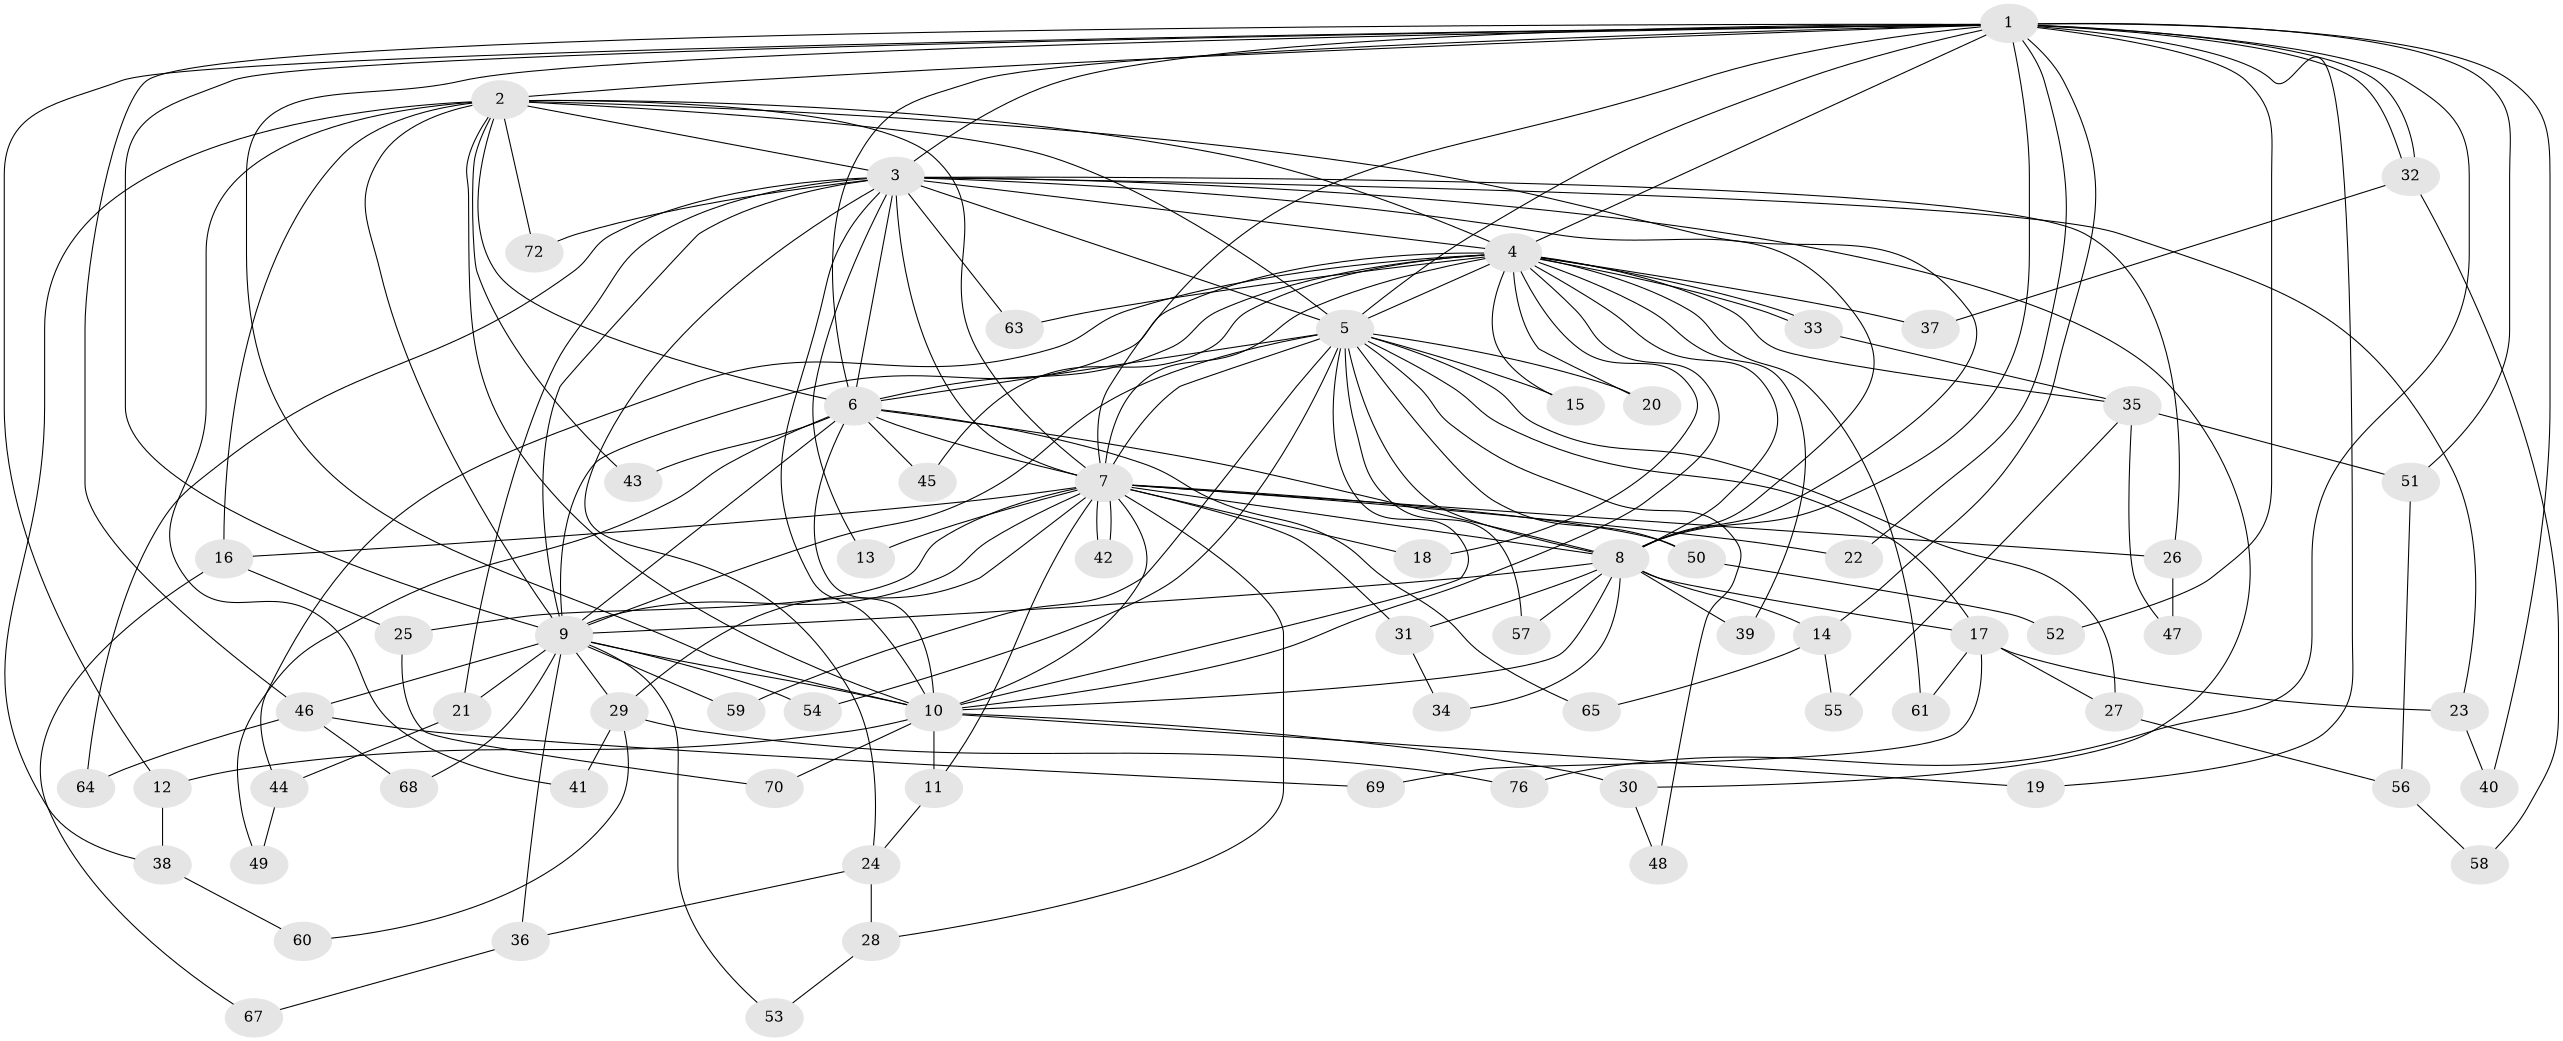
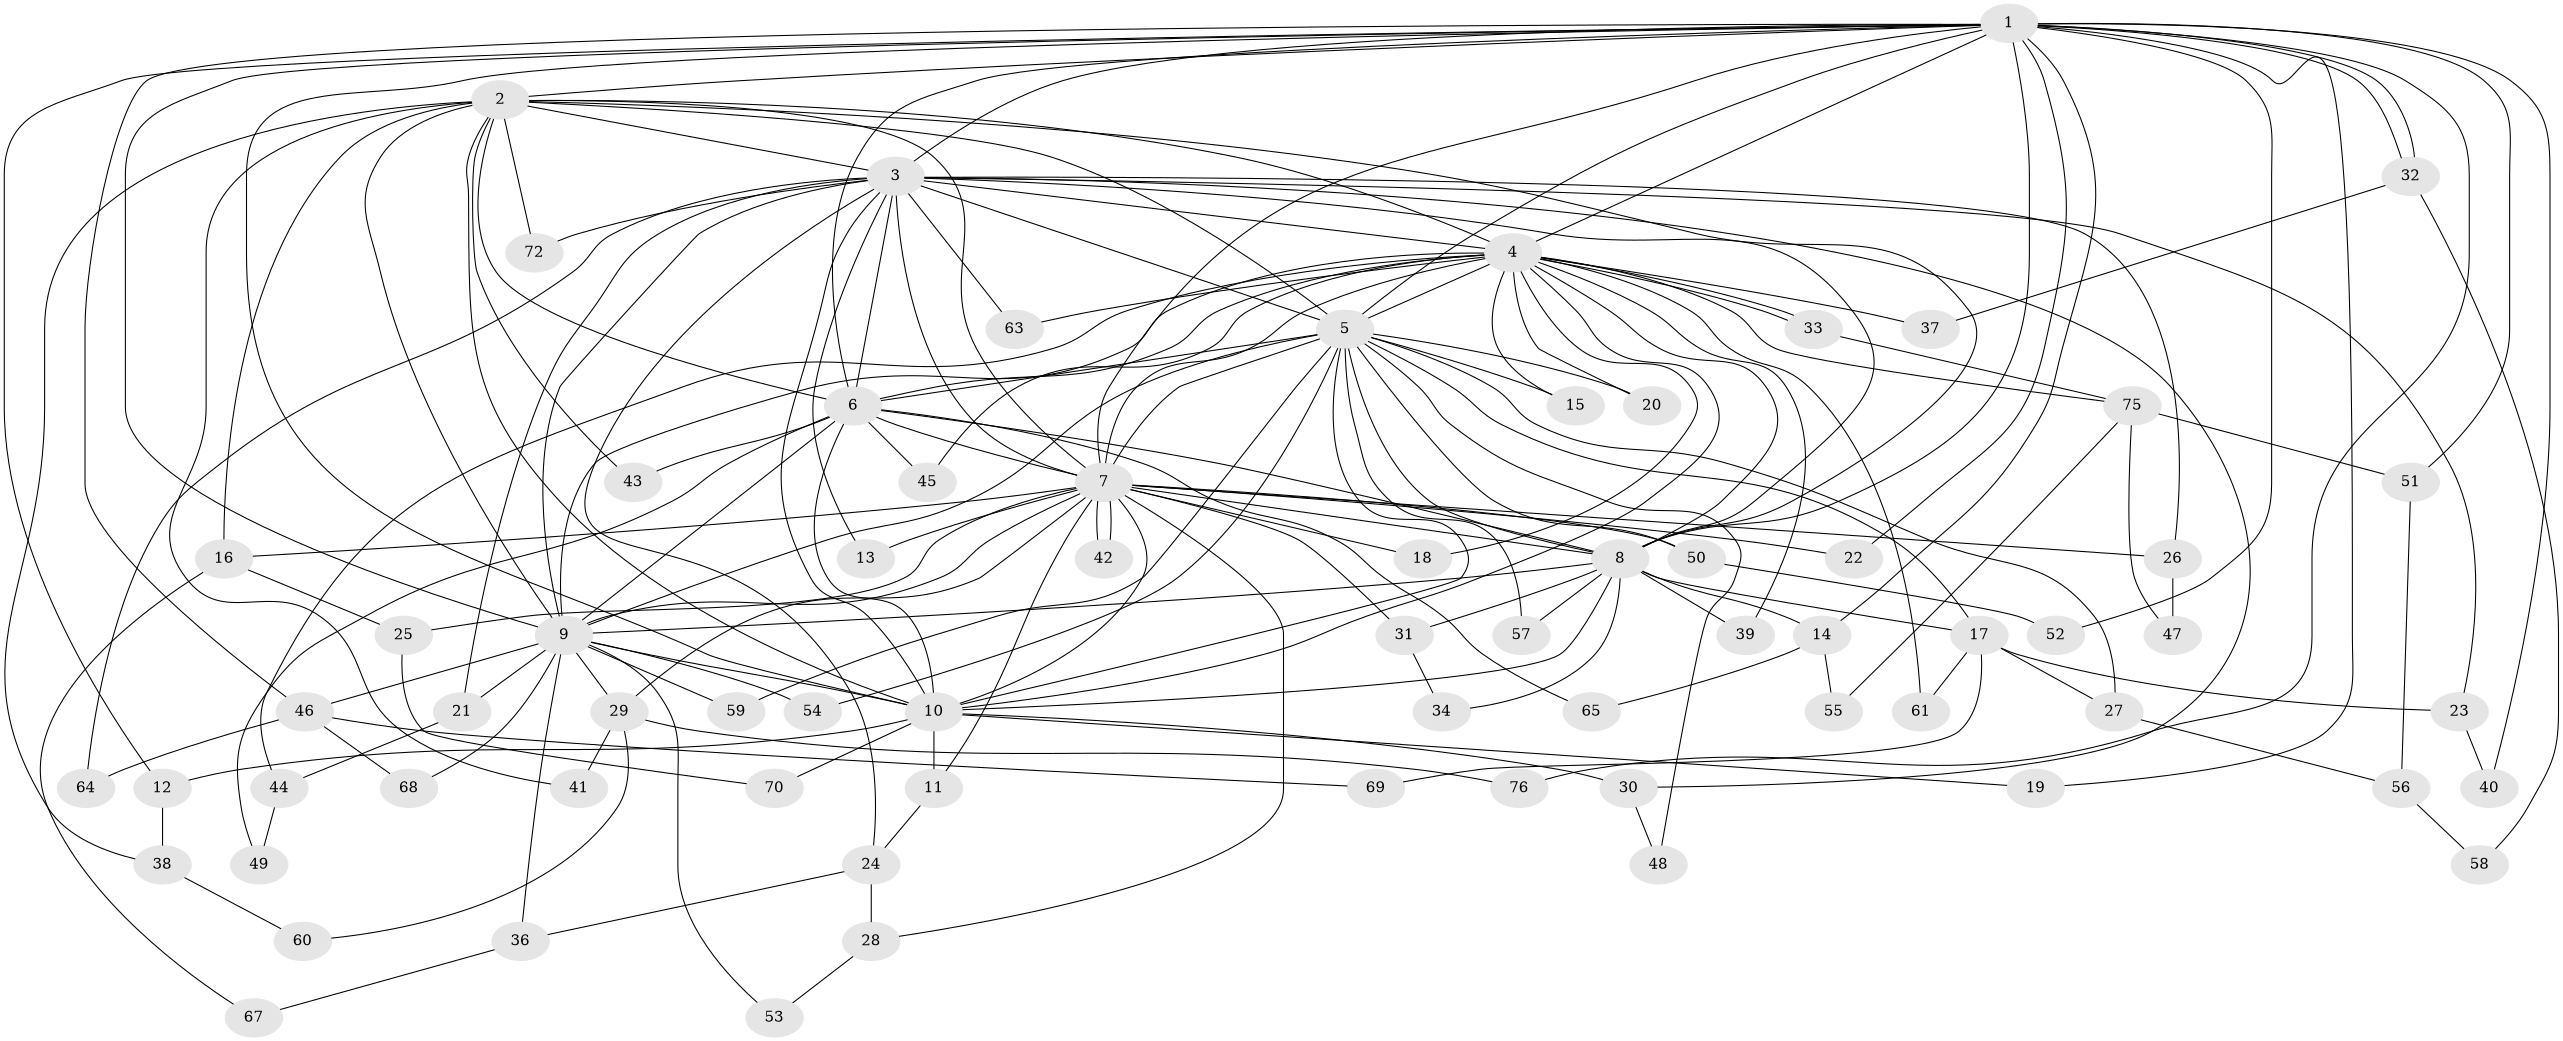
(2132, 406) -> (2132, 406)
